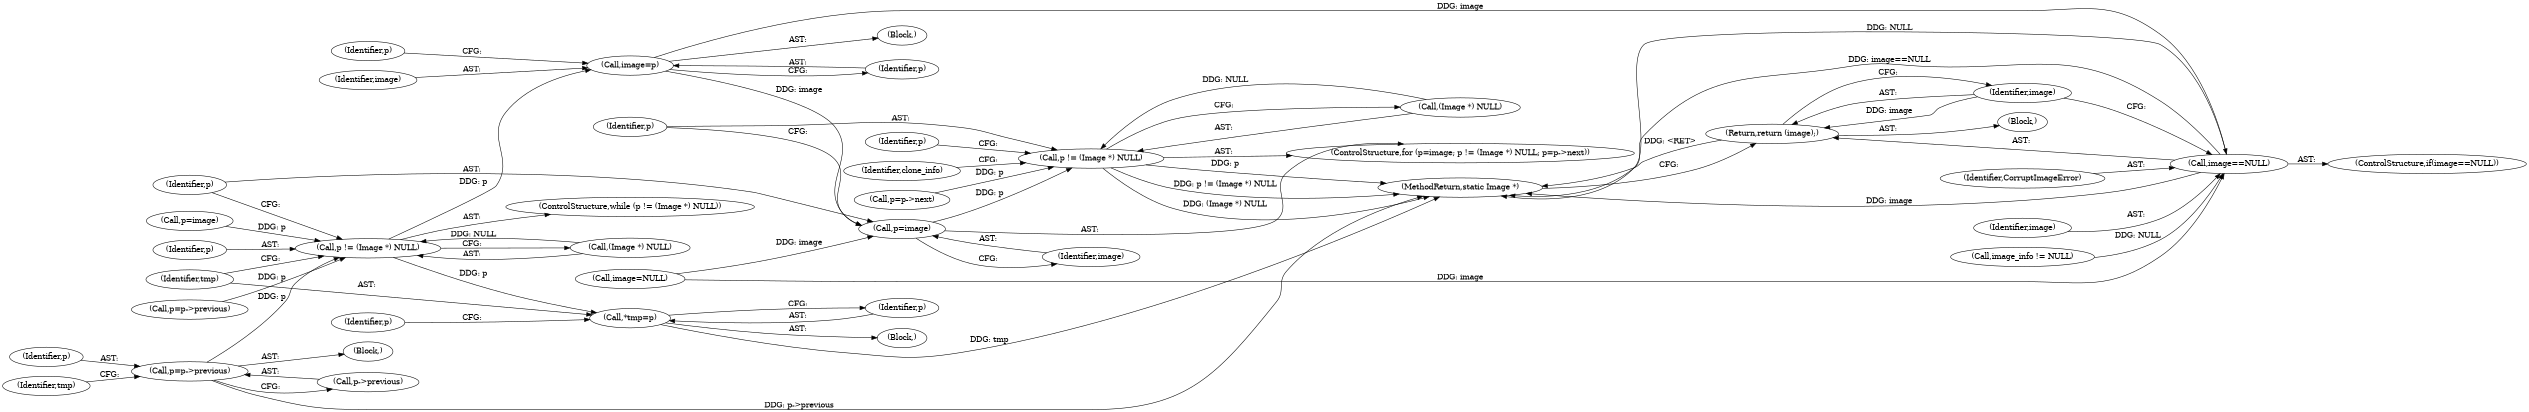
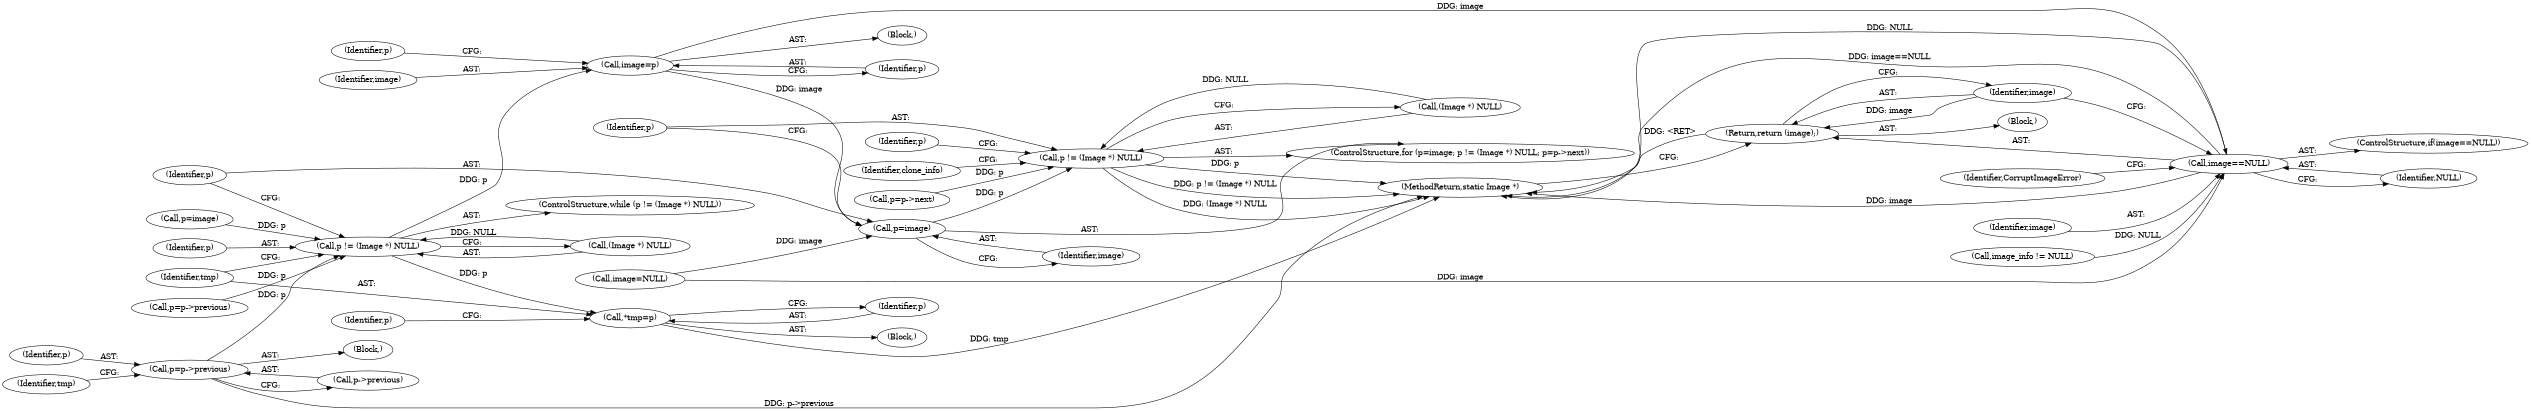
(2138, 165) -> (2138, 165)
none -> (2429, 178)
